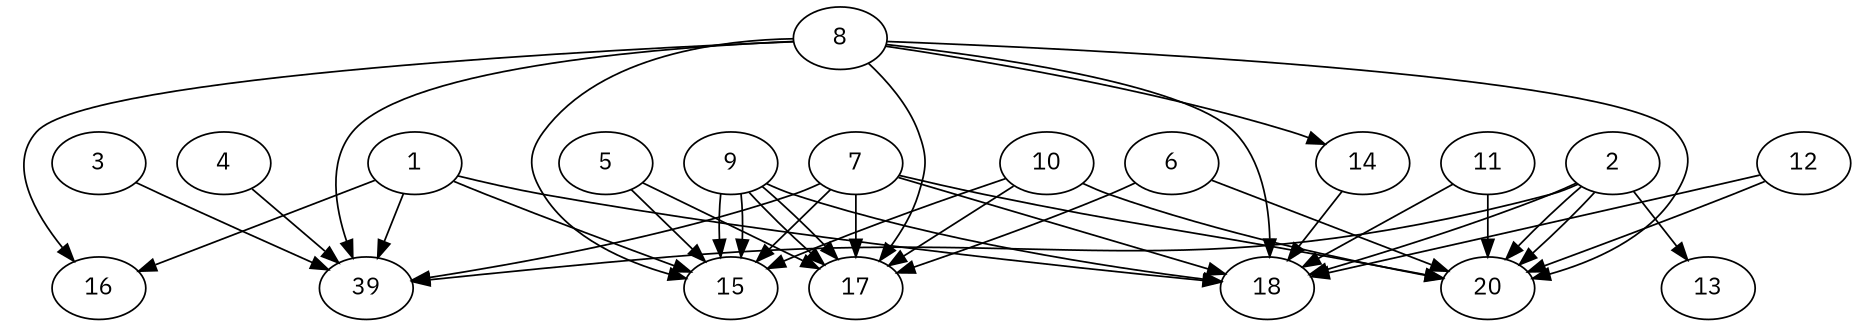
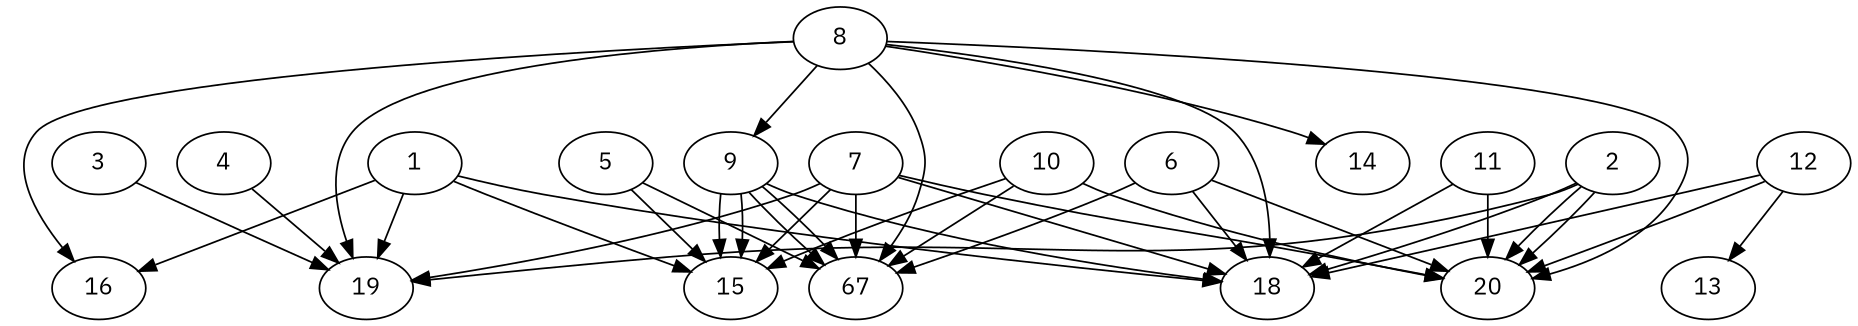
(562, 112) -> (792, 94)
(1326, 212) -> (1211, 215)
(1666, 233) -> (1761, 219)
(366, 288) -> (366, 288)
(856, 288) -> (856, 288)
